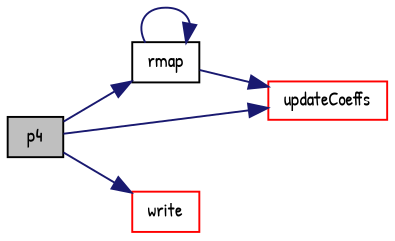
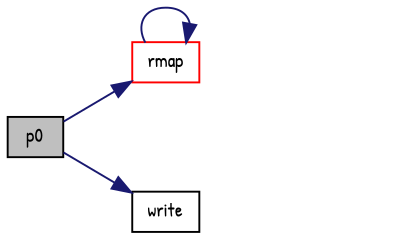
(166, 62) -> (166, 62)
(328, 101) -> none
(35, 137) -> (35, 137)
(166, 212) -> (166, 212)
